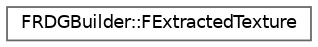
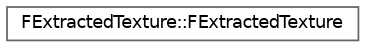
(159, 24) -> (183, 24)
